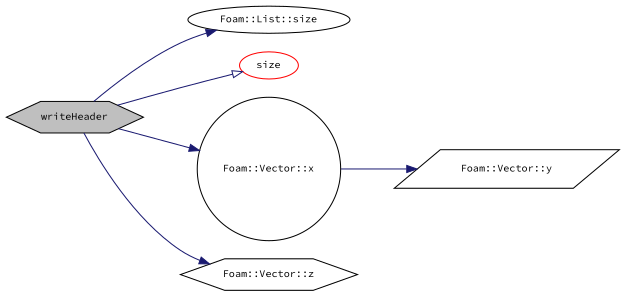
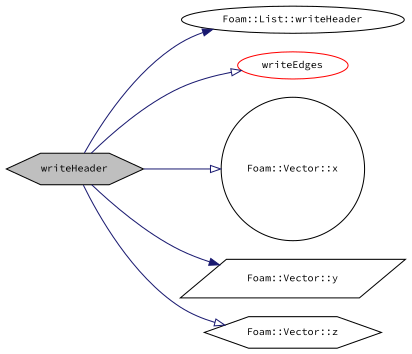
(269, 20) -> (293, 20)
(269, 65) -> (293, 65)
(154, 138) -> (177, 169)
(374, 169) -> (147, 230)
(132, 206) -> (136, 267)
